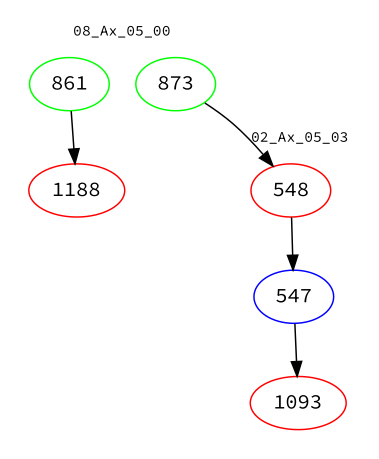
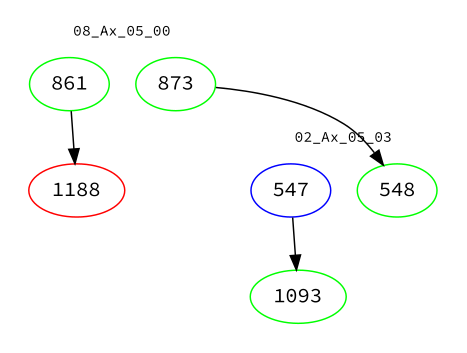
(291, 190) -> (397, 190)
(292, 236) -> none
(298, 403) -> (298, 297)
